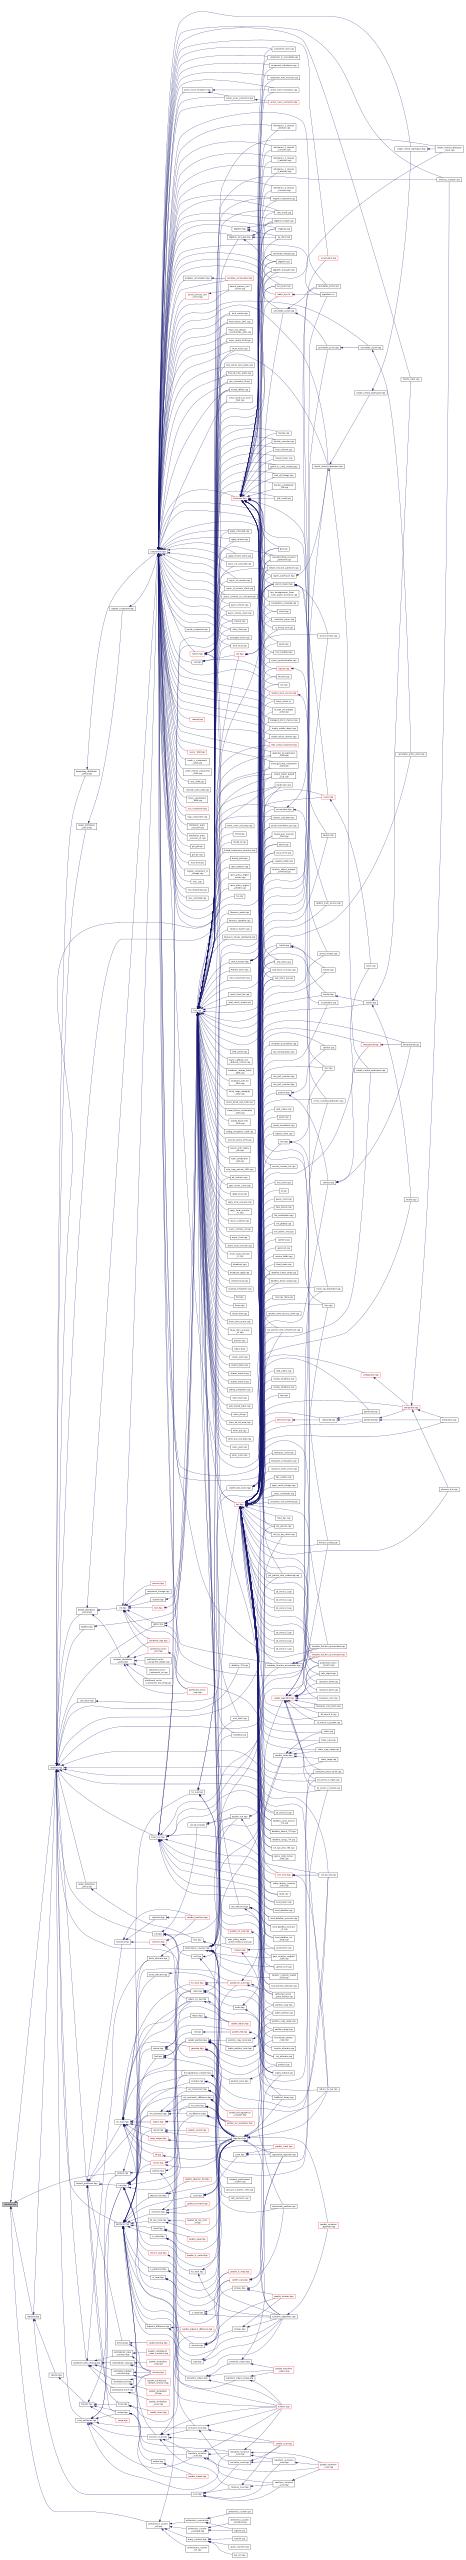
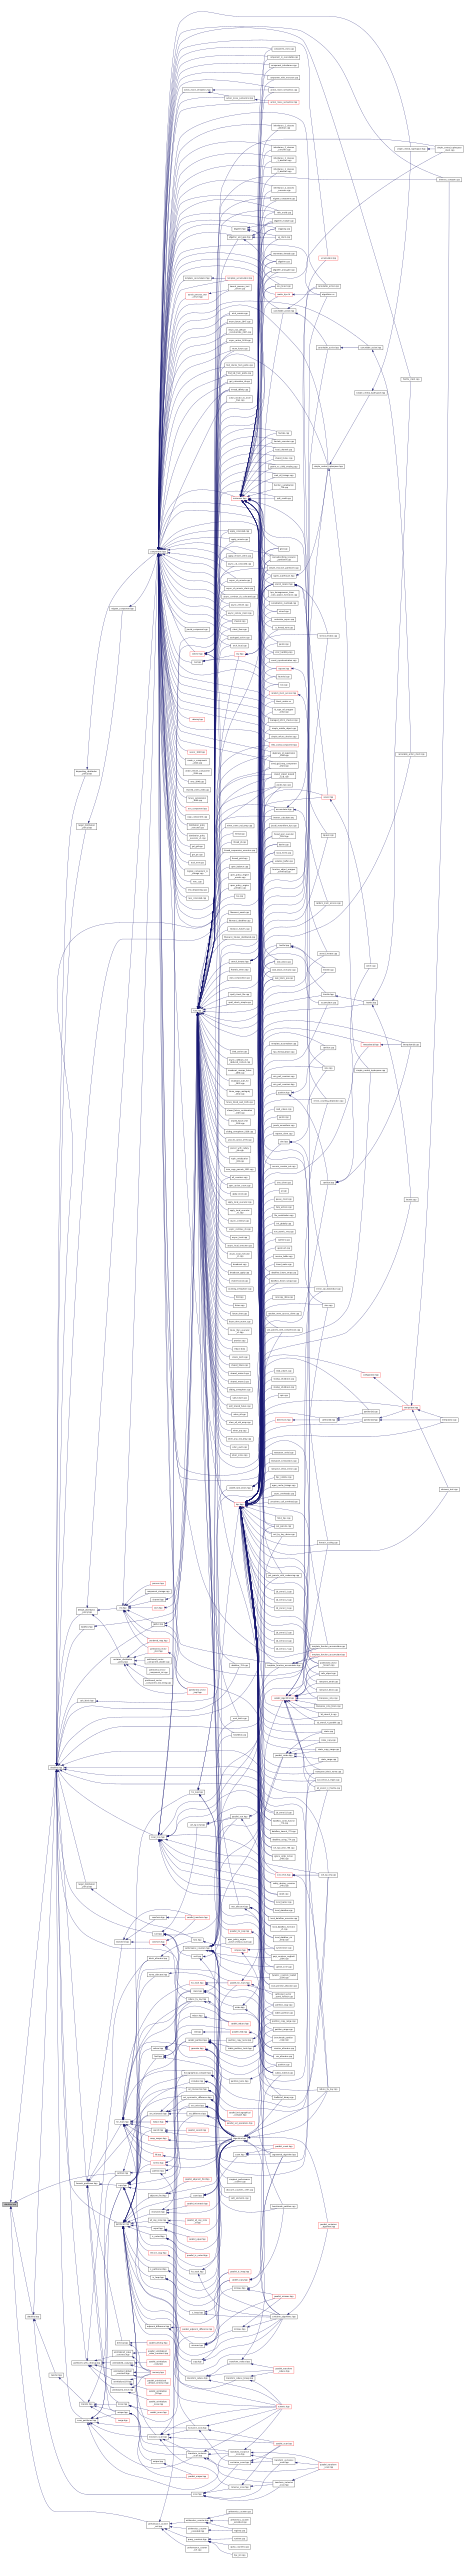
(253, 1042) -> (204, 1343)
(258, 1671) -> none
(261, 1952) -> (261, 1979)
(221, 2525) -> (221, 2521)
